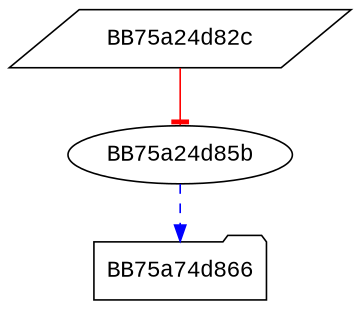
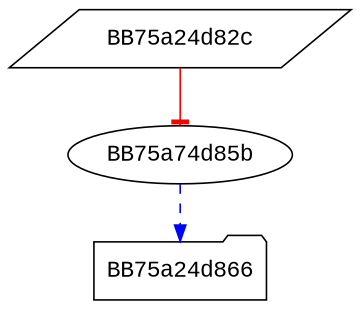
(180, 155) -> (180, 155)
(180, 271) -> (180, 271)
